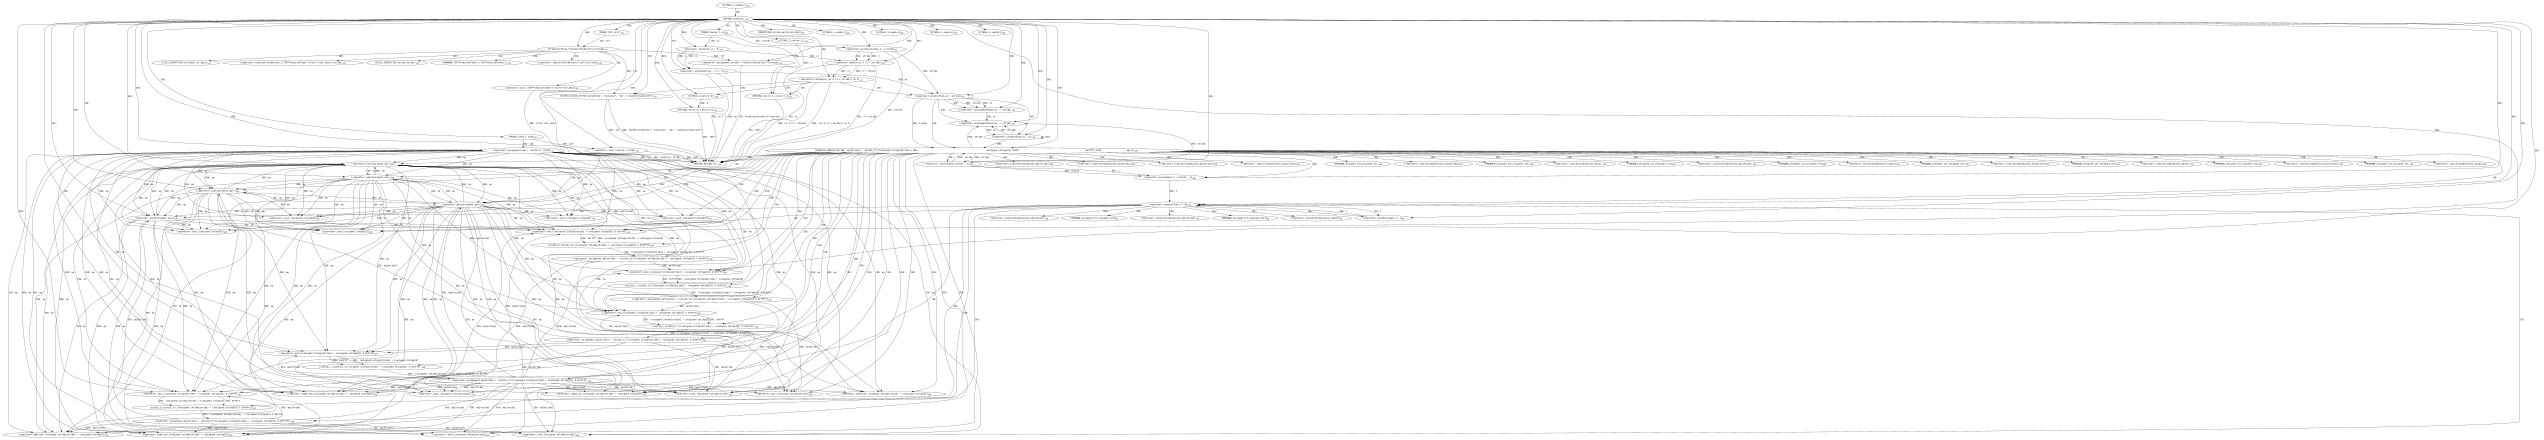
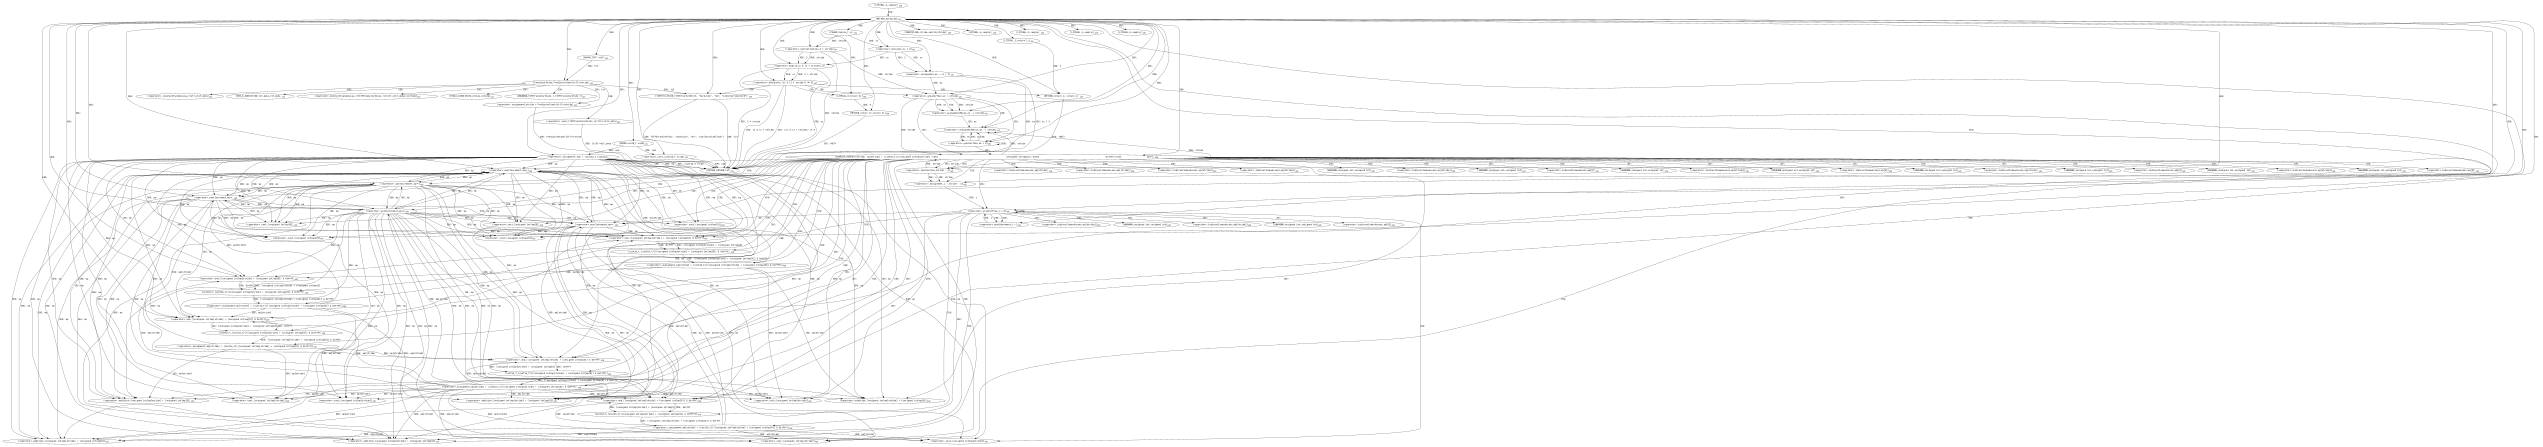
(908, 27) -> none
